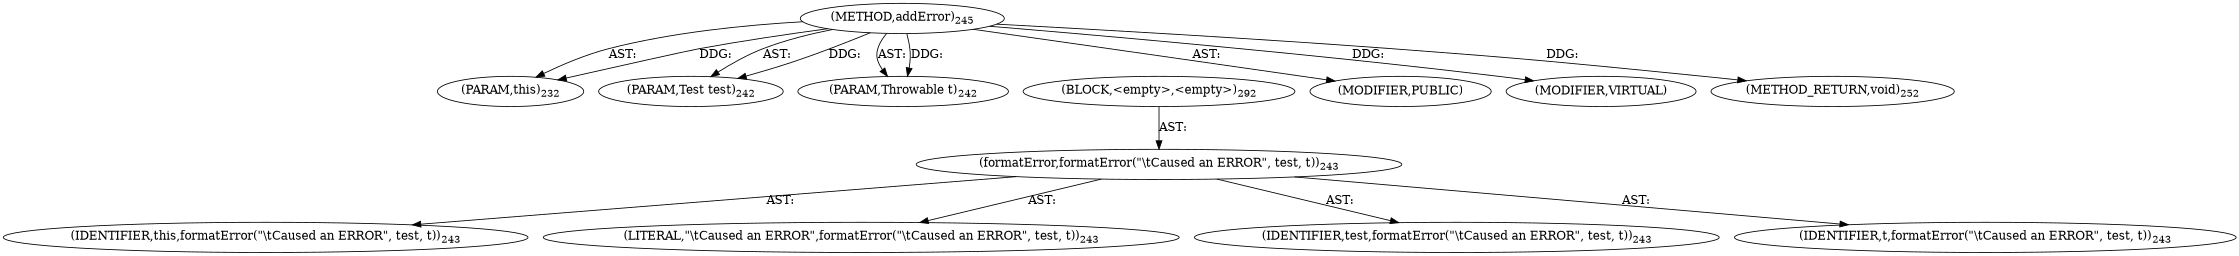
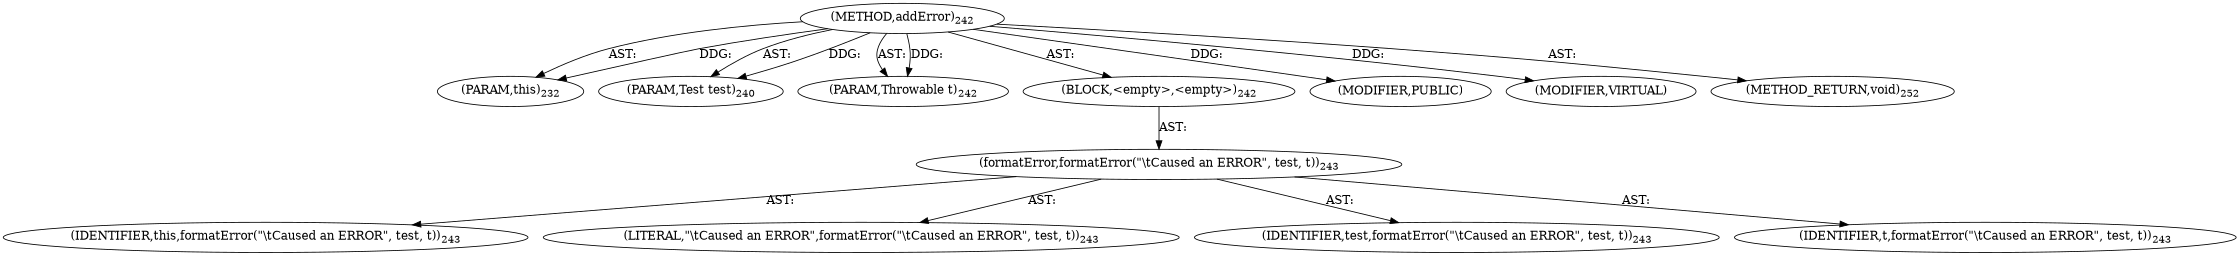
(964, 17) -> (964, 17)
none -> (1026, 54)
(1209, 55) -> (1209, 55)
(1564, 55) -> (1564, 55)
(745, 90) -> (745, 90)
(1247, 90) -> (1247, 90)
